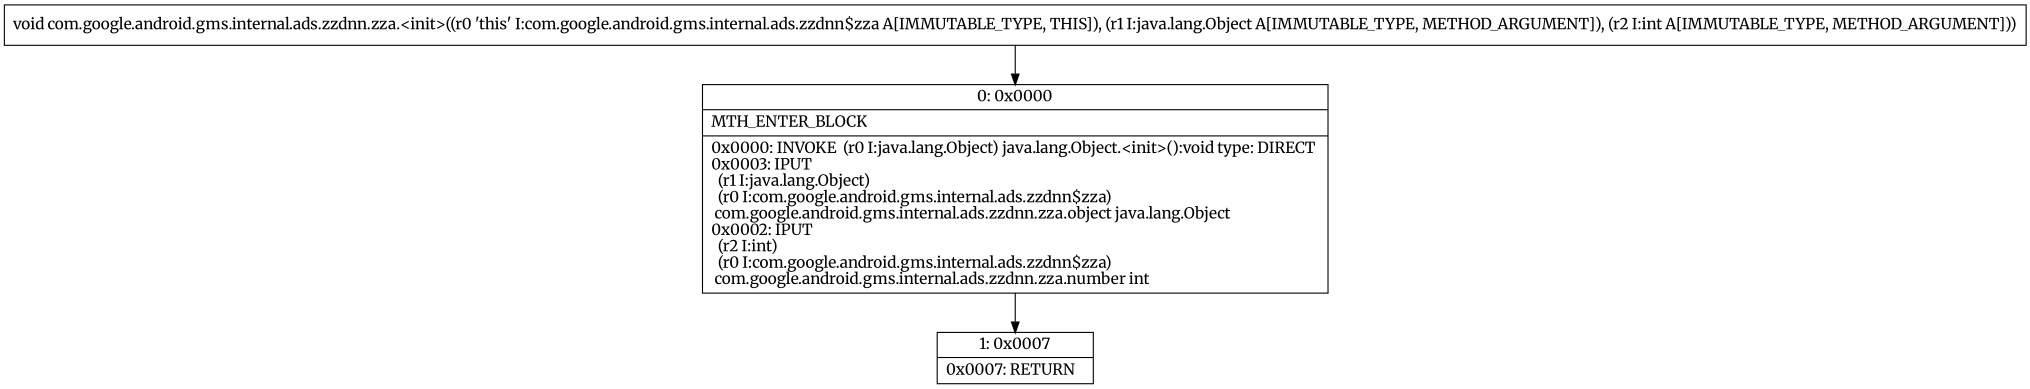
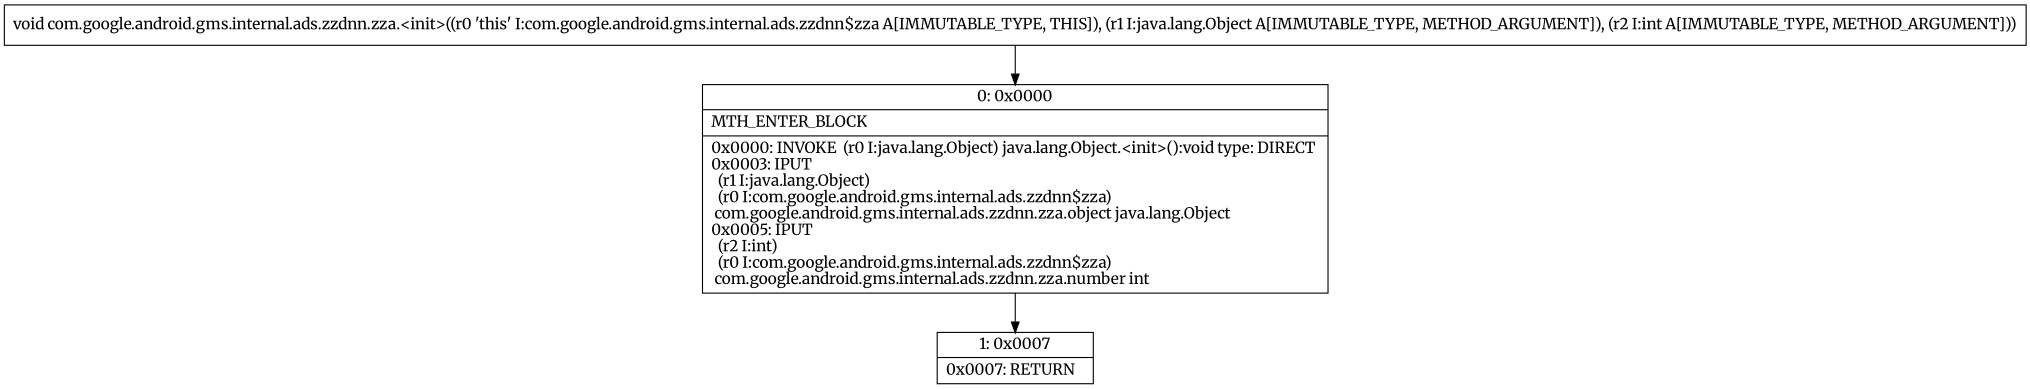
(766, 230) -> (766, 230)
